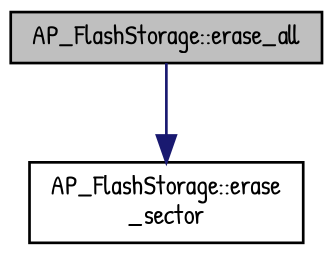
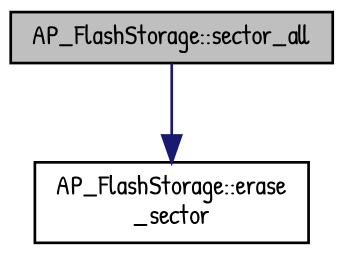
(166, 38) -> (172, 38)
